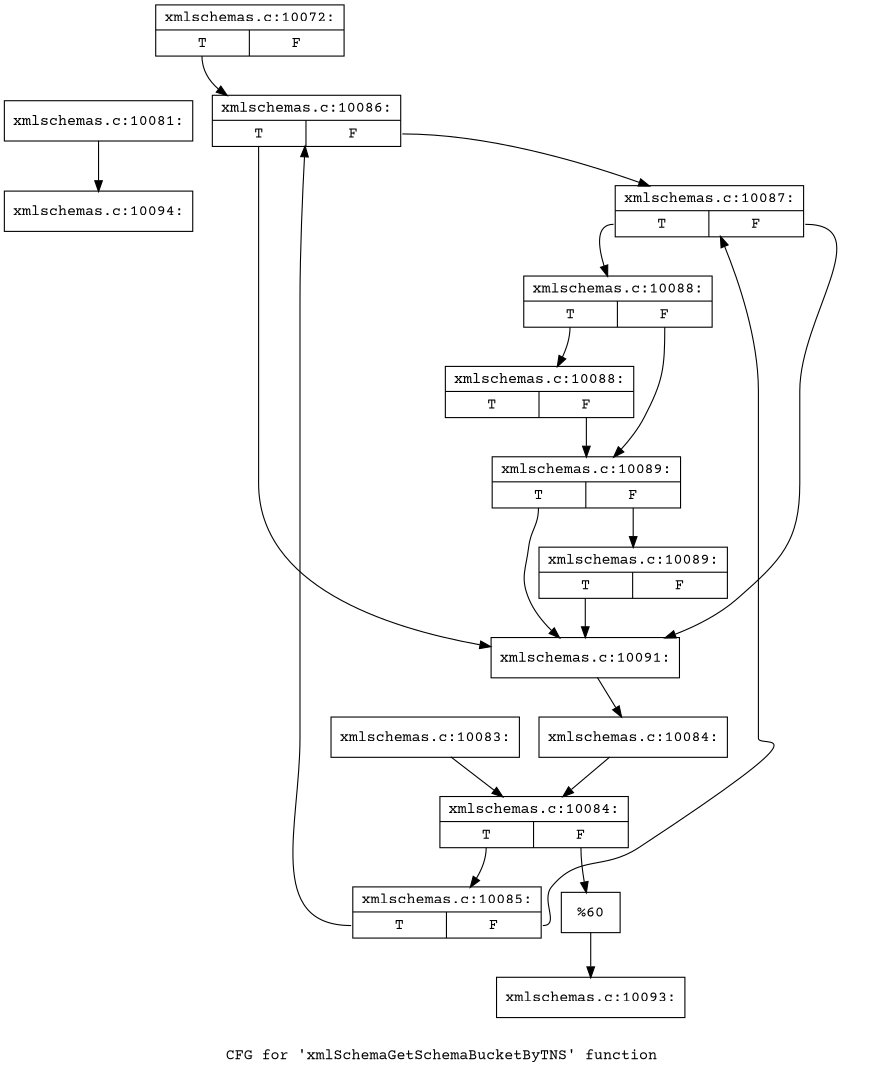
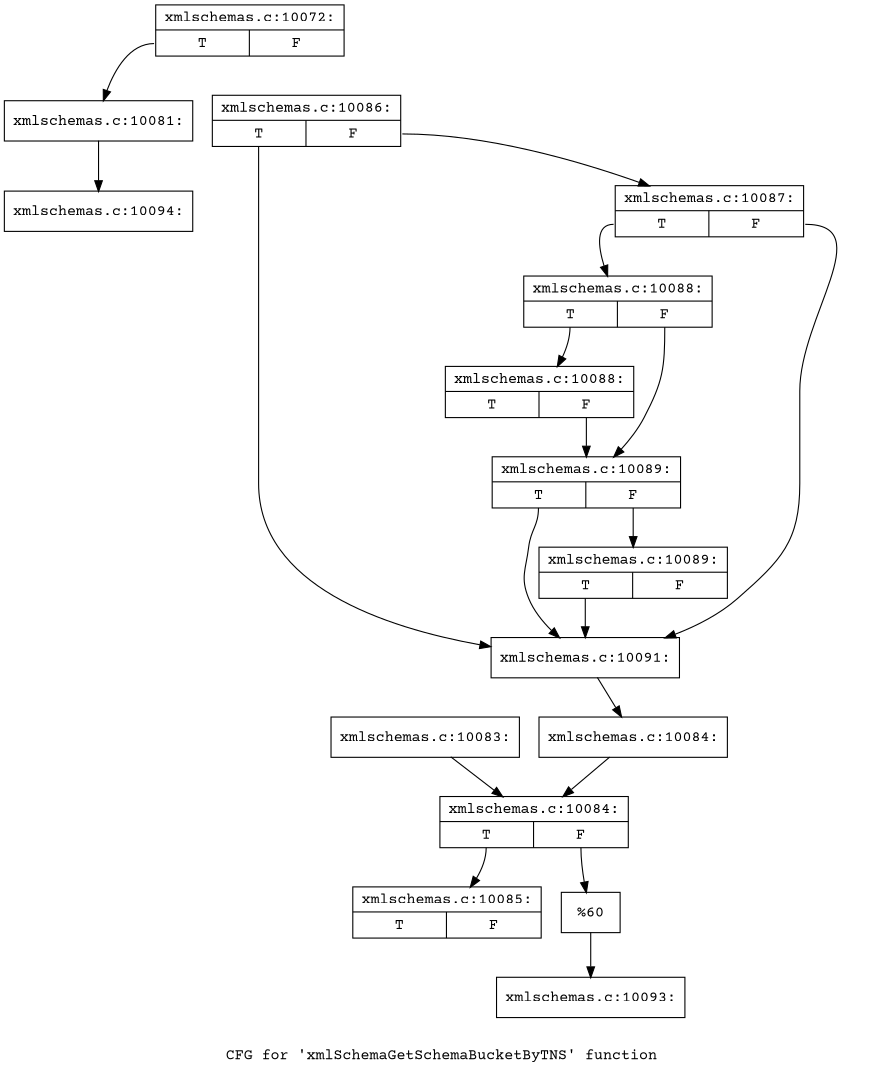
(206, 74) -> (124, 60)
(300, 558) -> none
(758, 655) -> none
